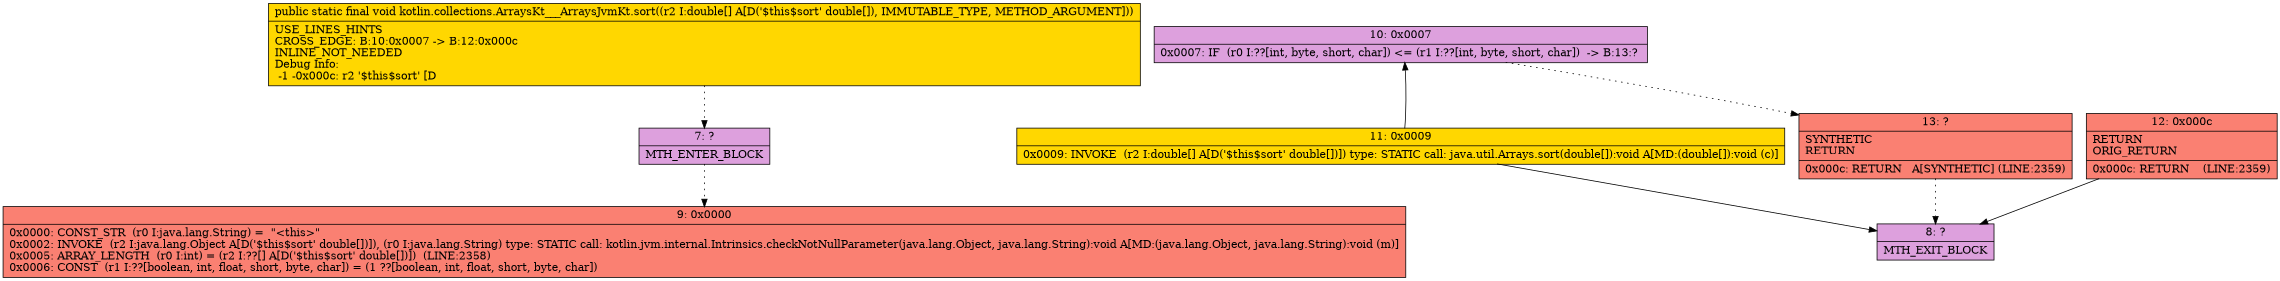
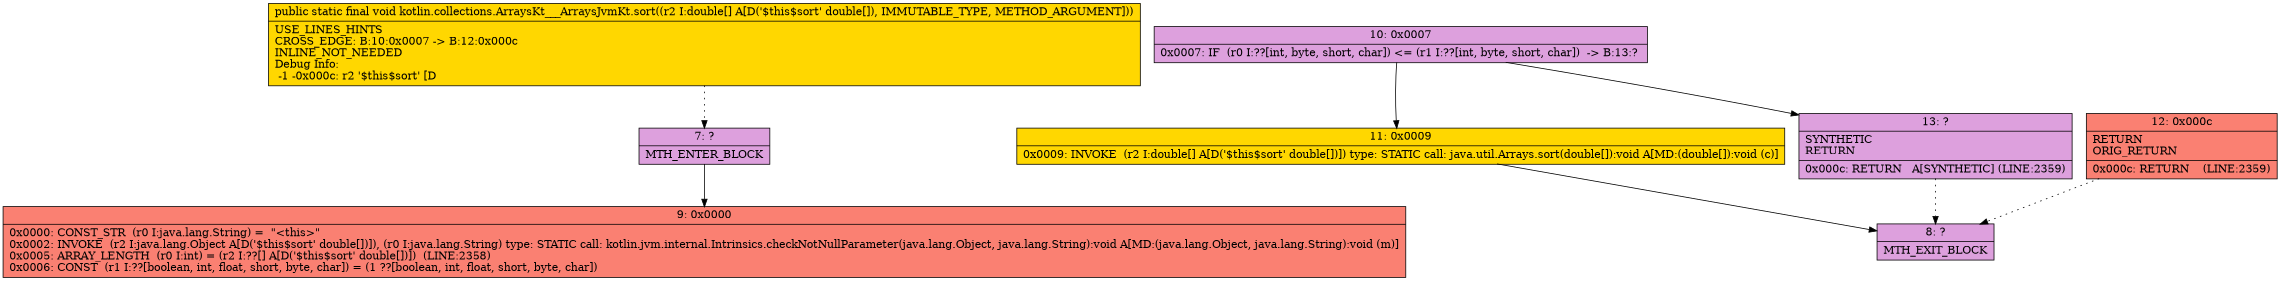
(1649, 87) -> (1649, 87)
(1406, 99) -> (1396, 91)
(1936, 146) -> (1936, 146)
(704, 181) -> (704, 181)
(2043, 200) -> (2043, 200)
